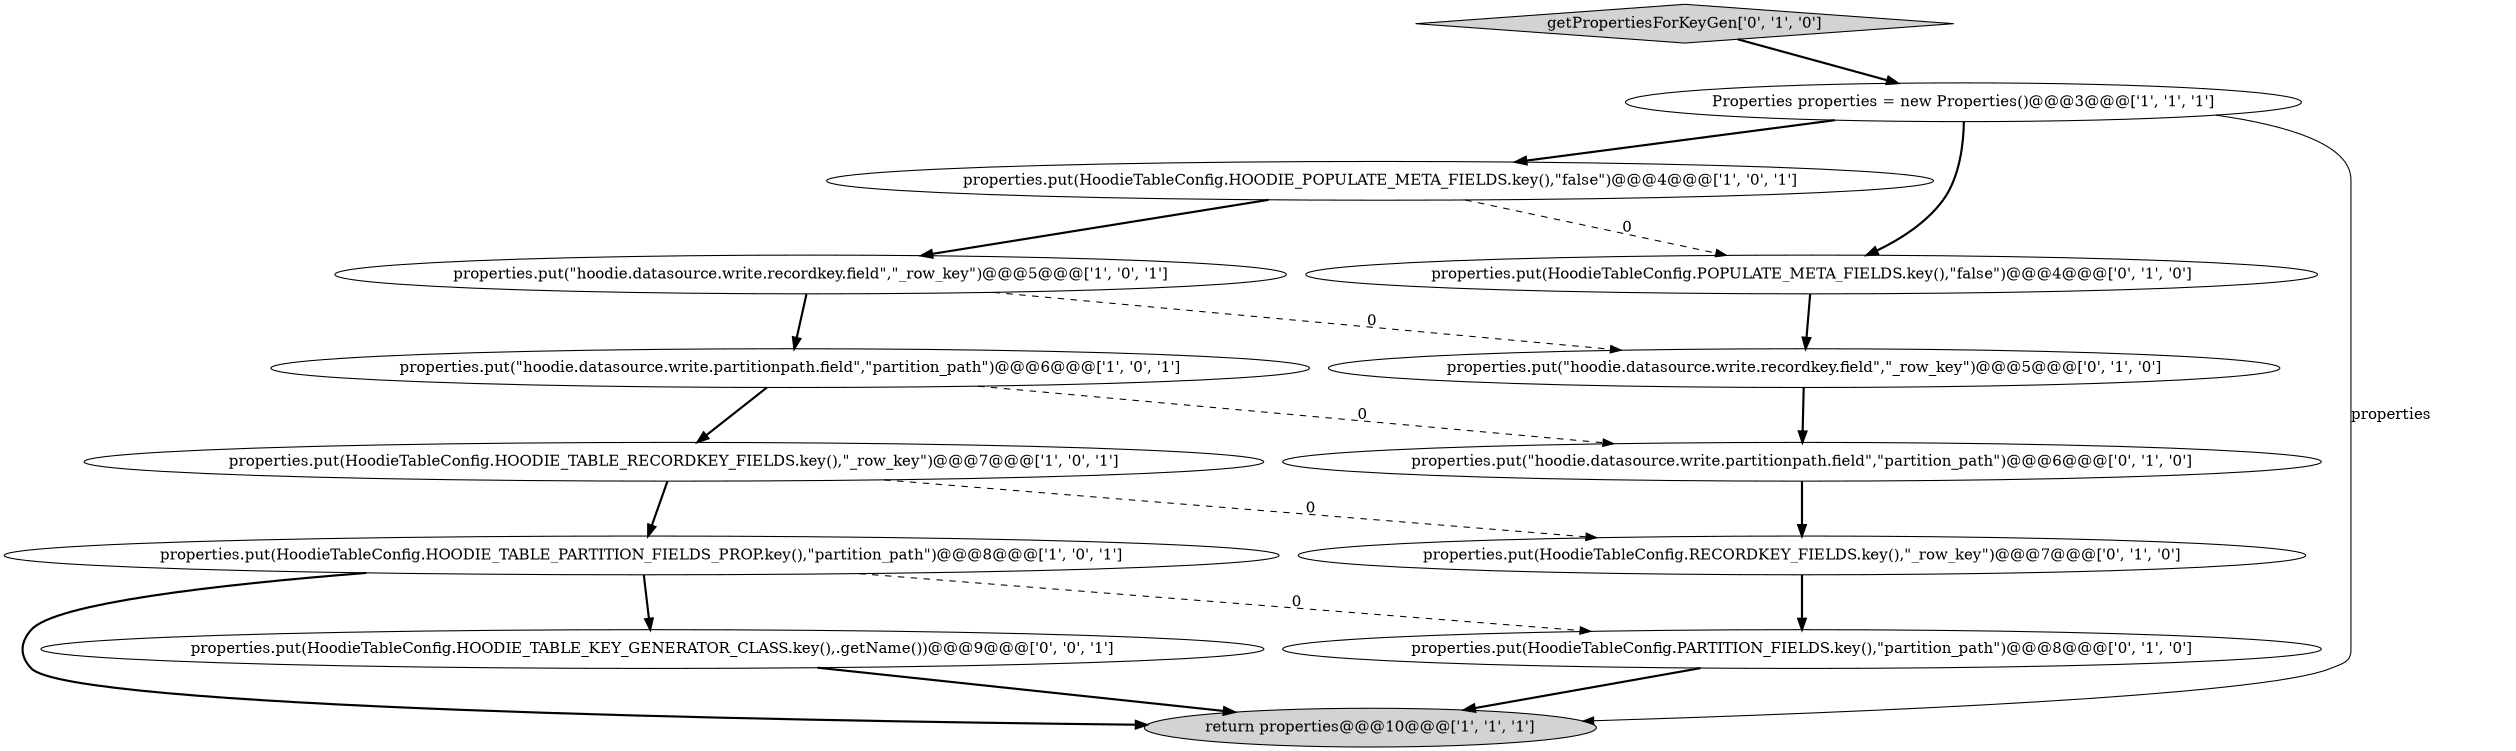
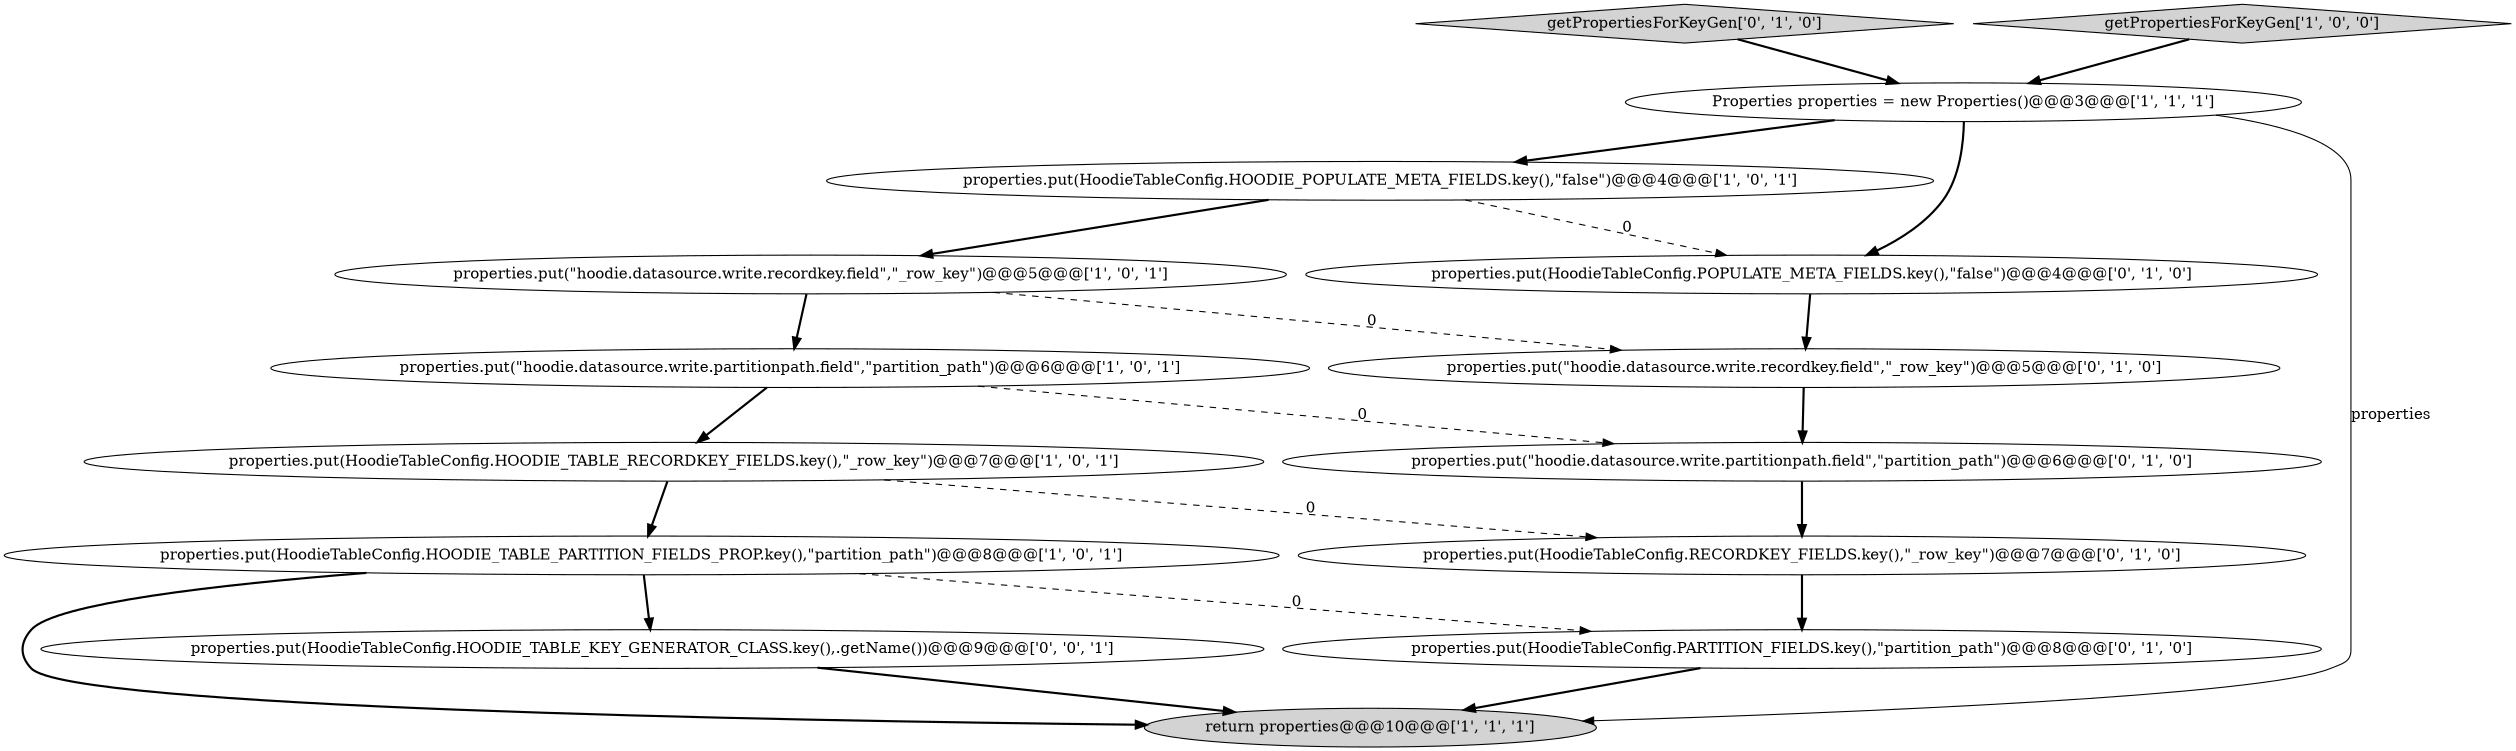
none -> (2242, 24)
